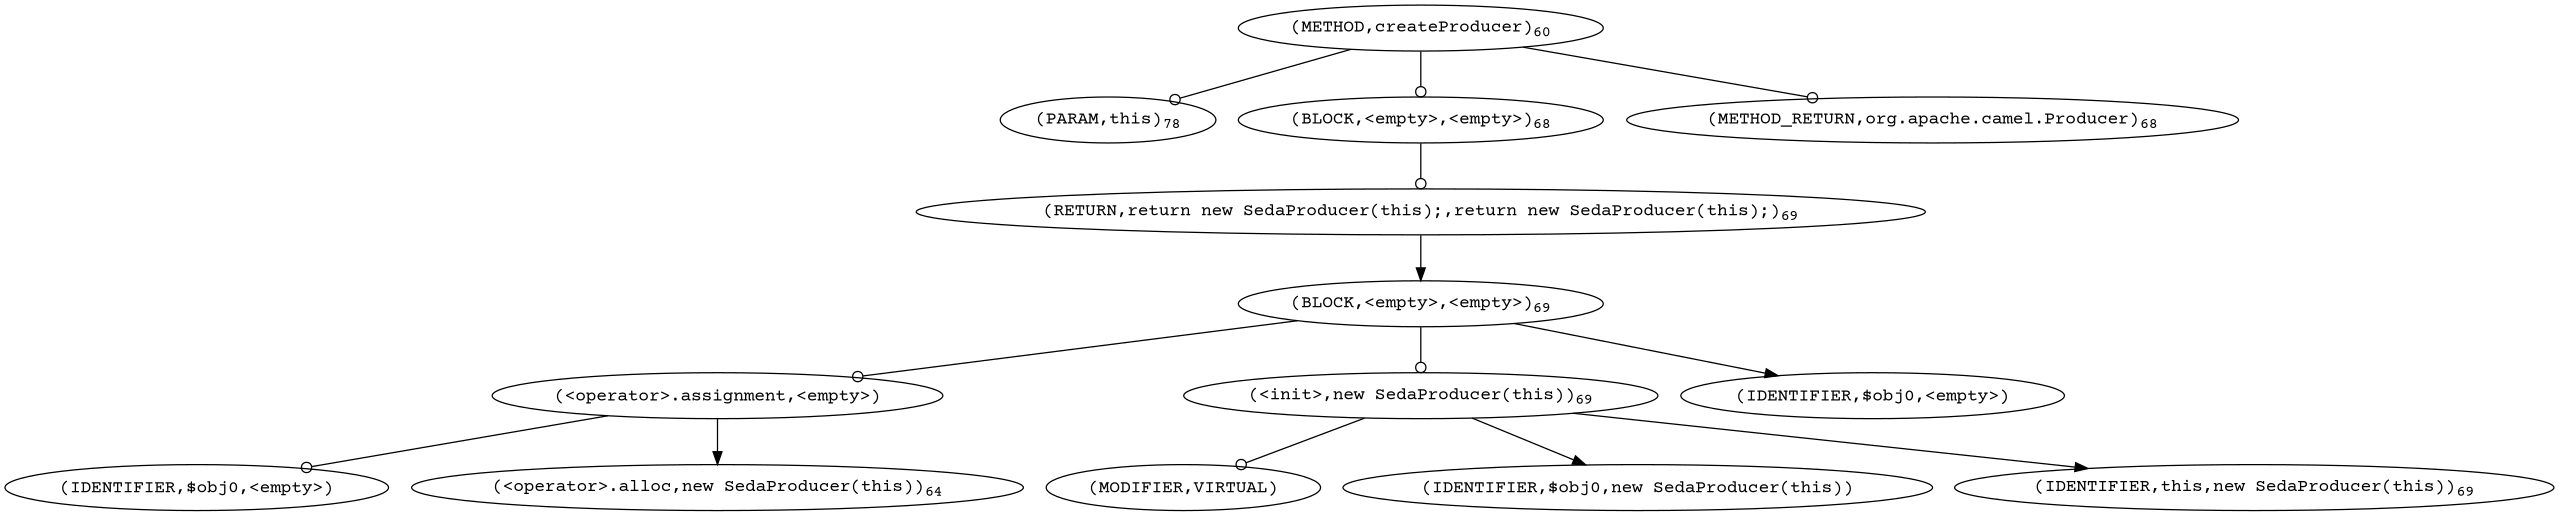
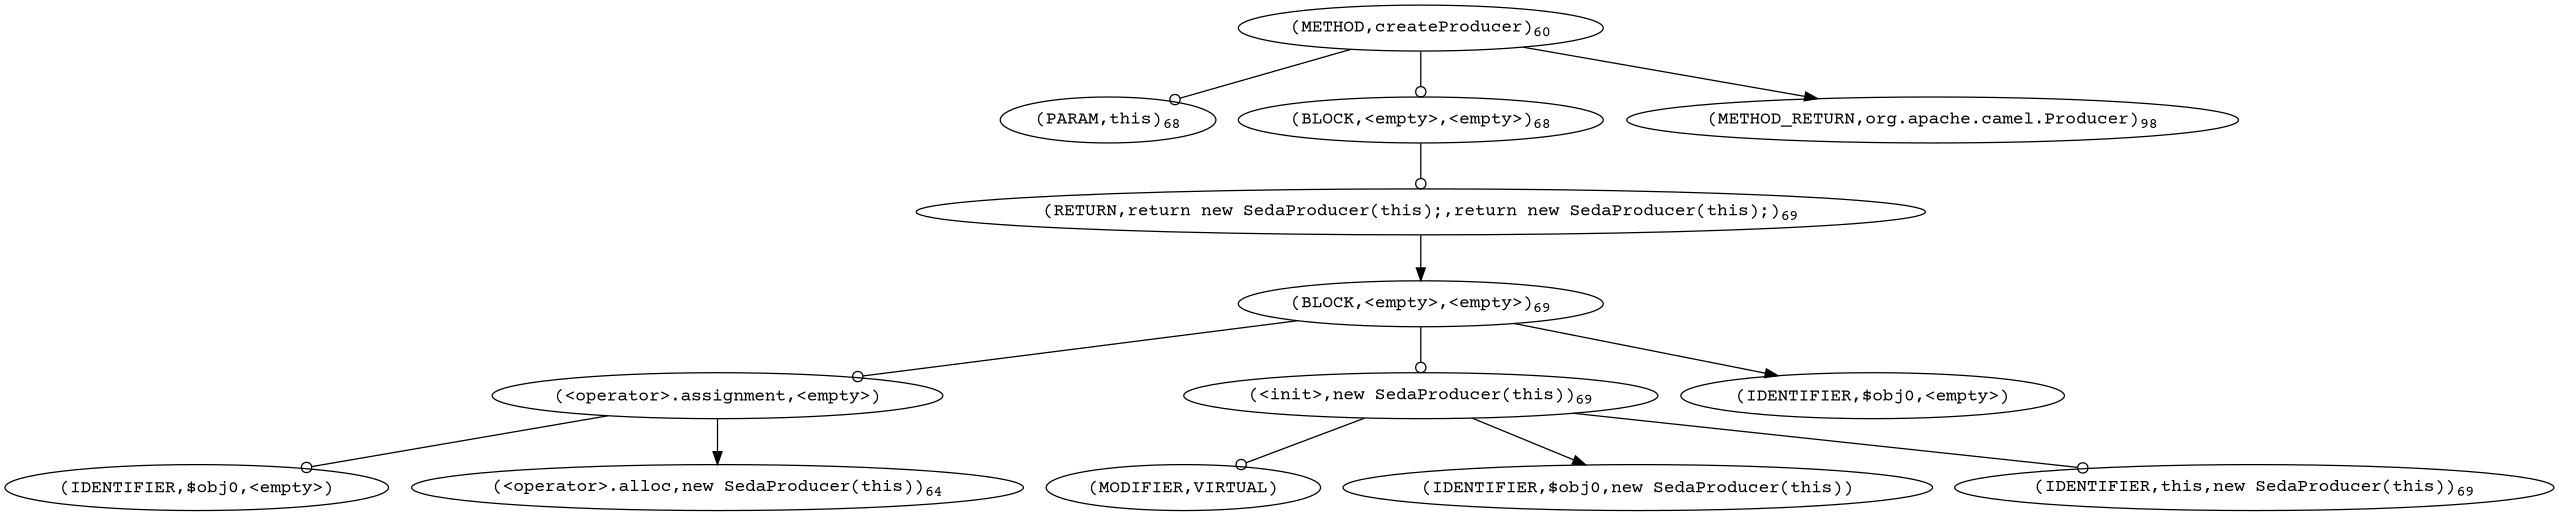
(1665, 72) -> (1664, 72)
(1172, 118) -> (1172, 118)
(2149, 118) -> (2149, 118)
(1824, 440) -> (1825, 440)
